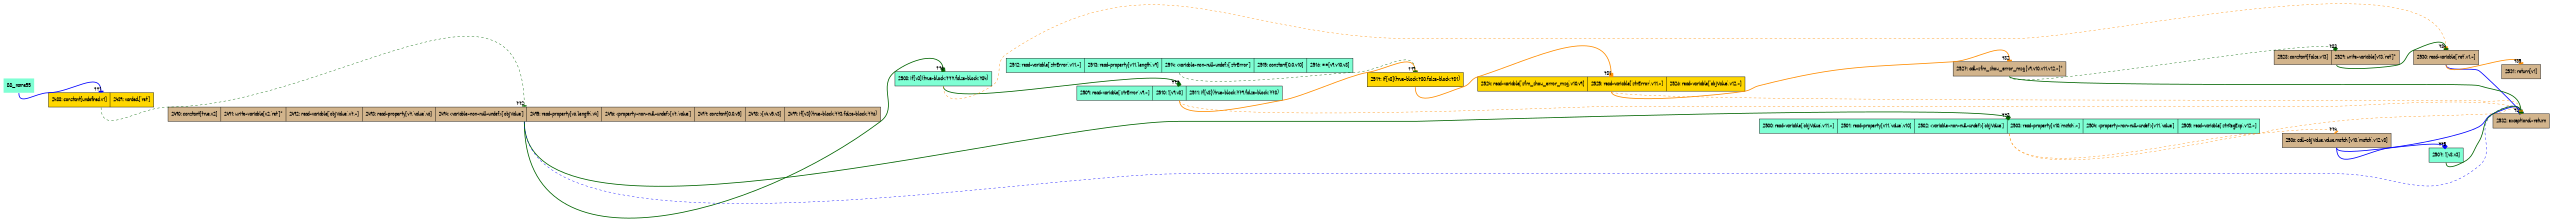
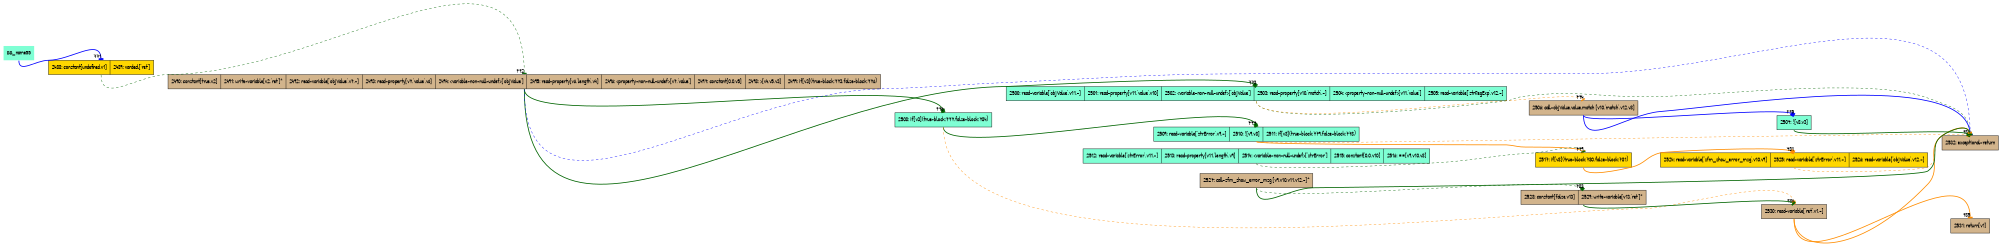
(1812, 74) -> none
(2487, 78) -> (1907, 203)
(2285, 128) -> (1619, 96)
